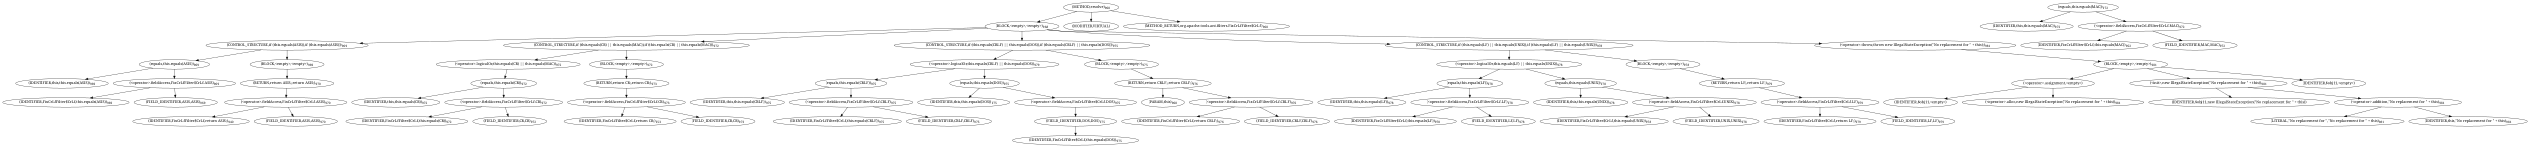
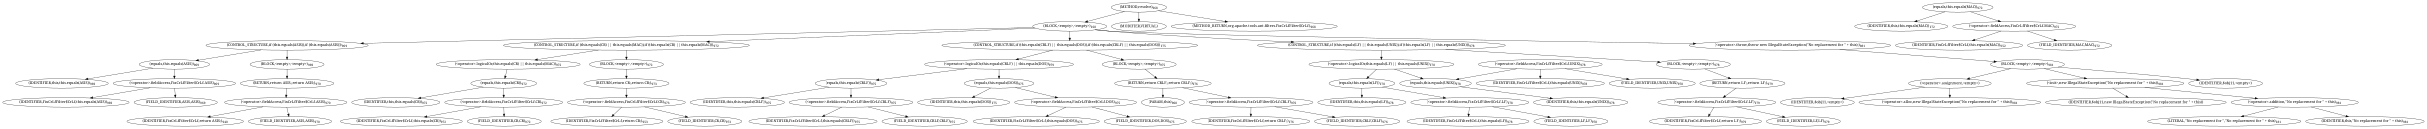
(1635, 92) -> (1488, 74)
(1076, 130) -> (1057, 111)
